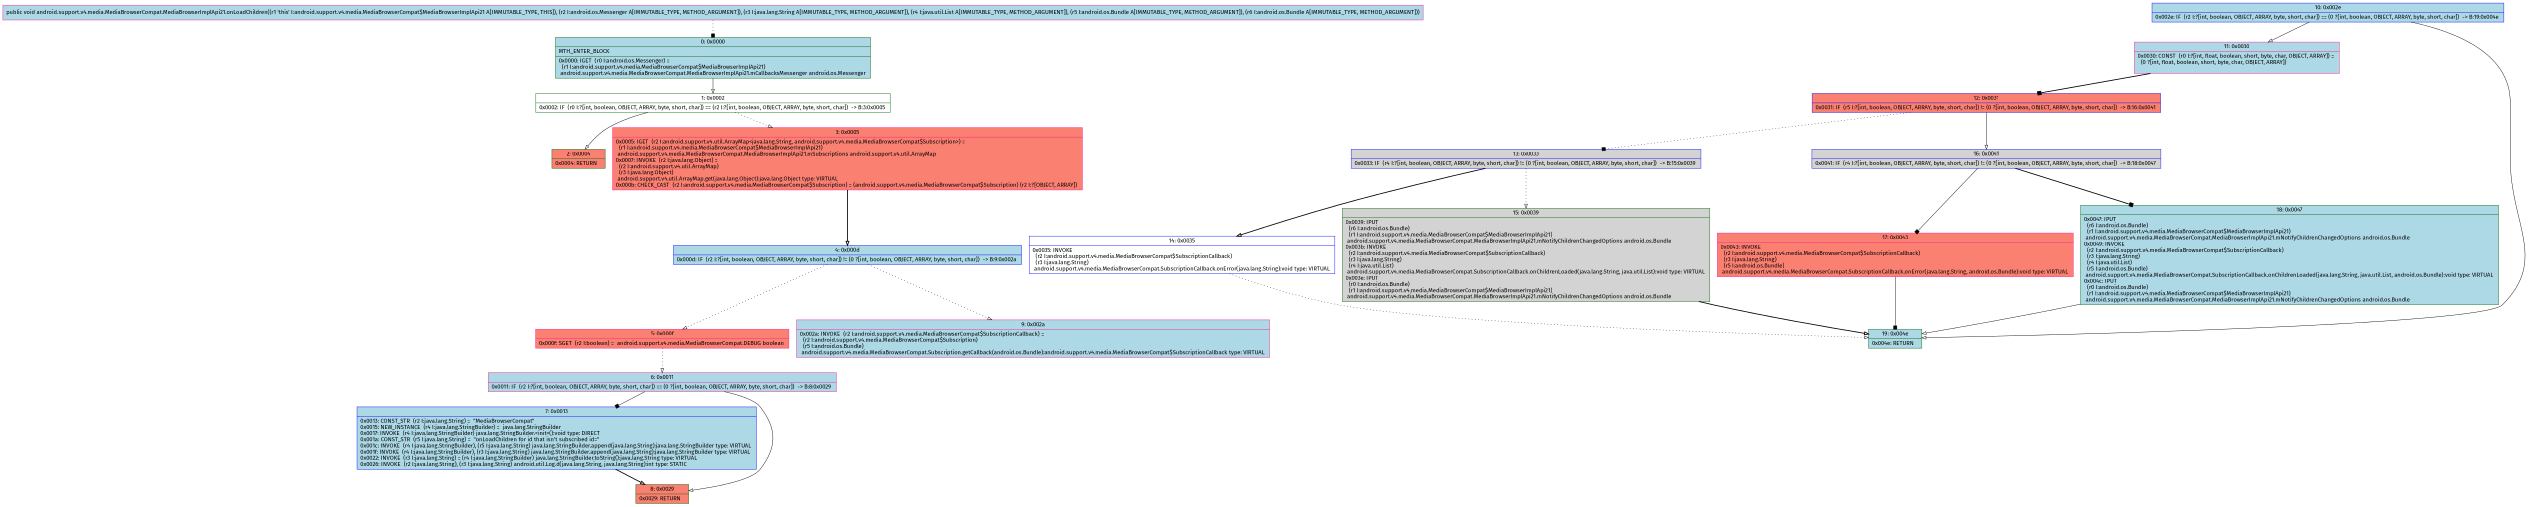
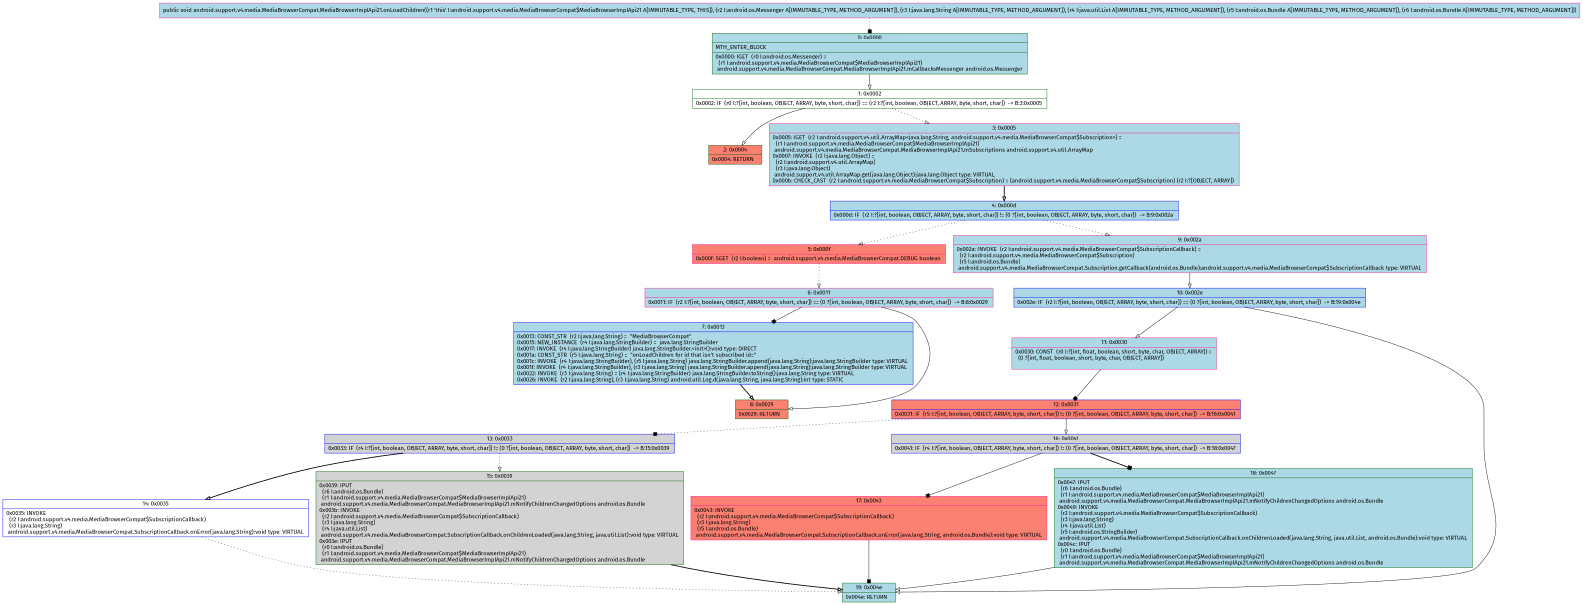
(2096, 83) -> (1089, 383)
(847, 159) -> (1004, 155)
(2116, 269) -> (1097, 532)
none -> (1190, 278)
